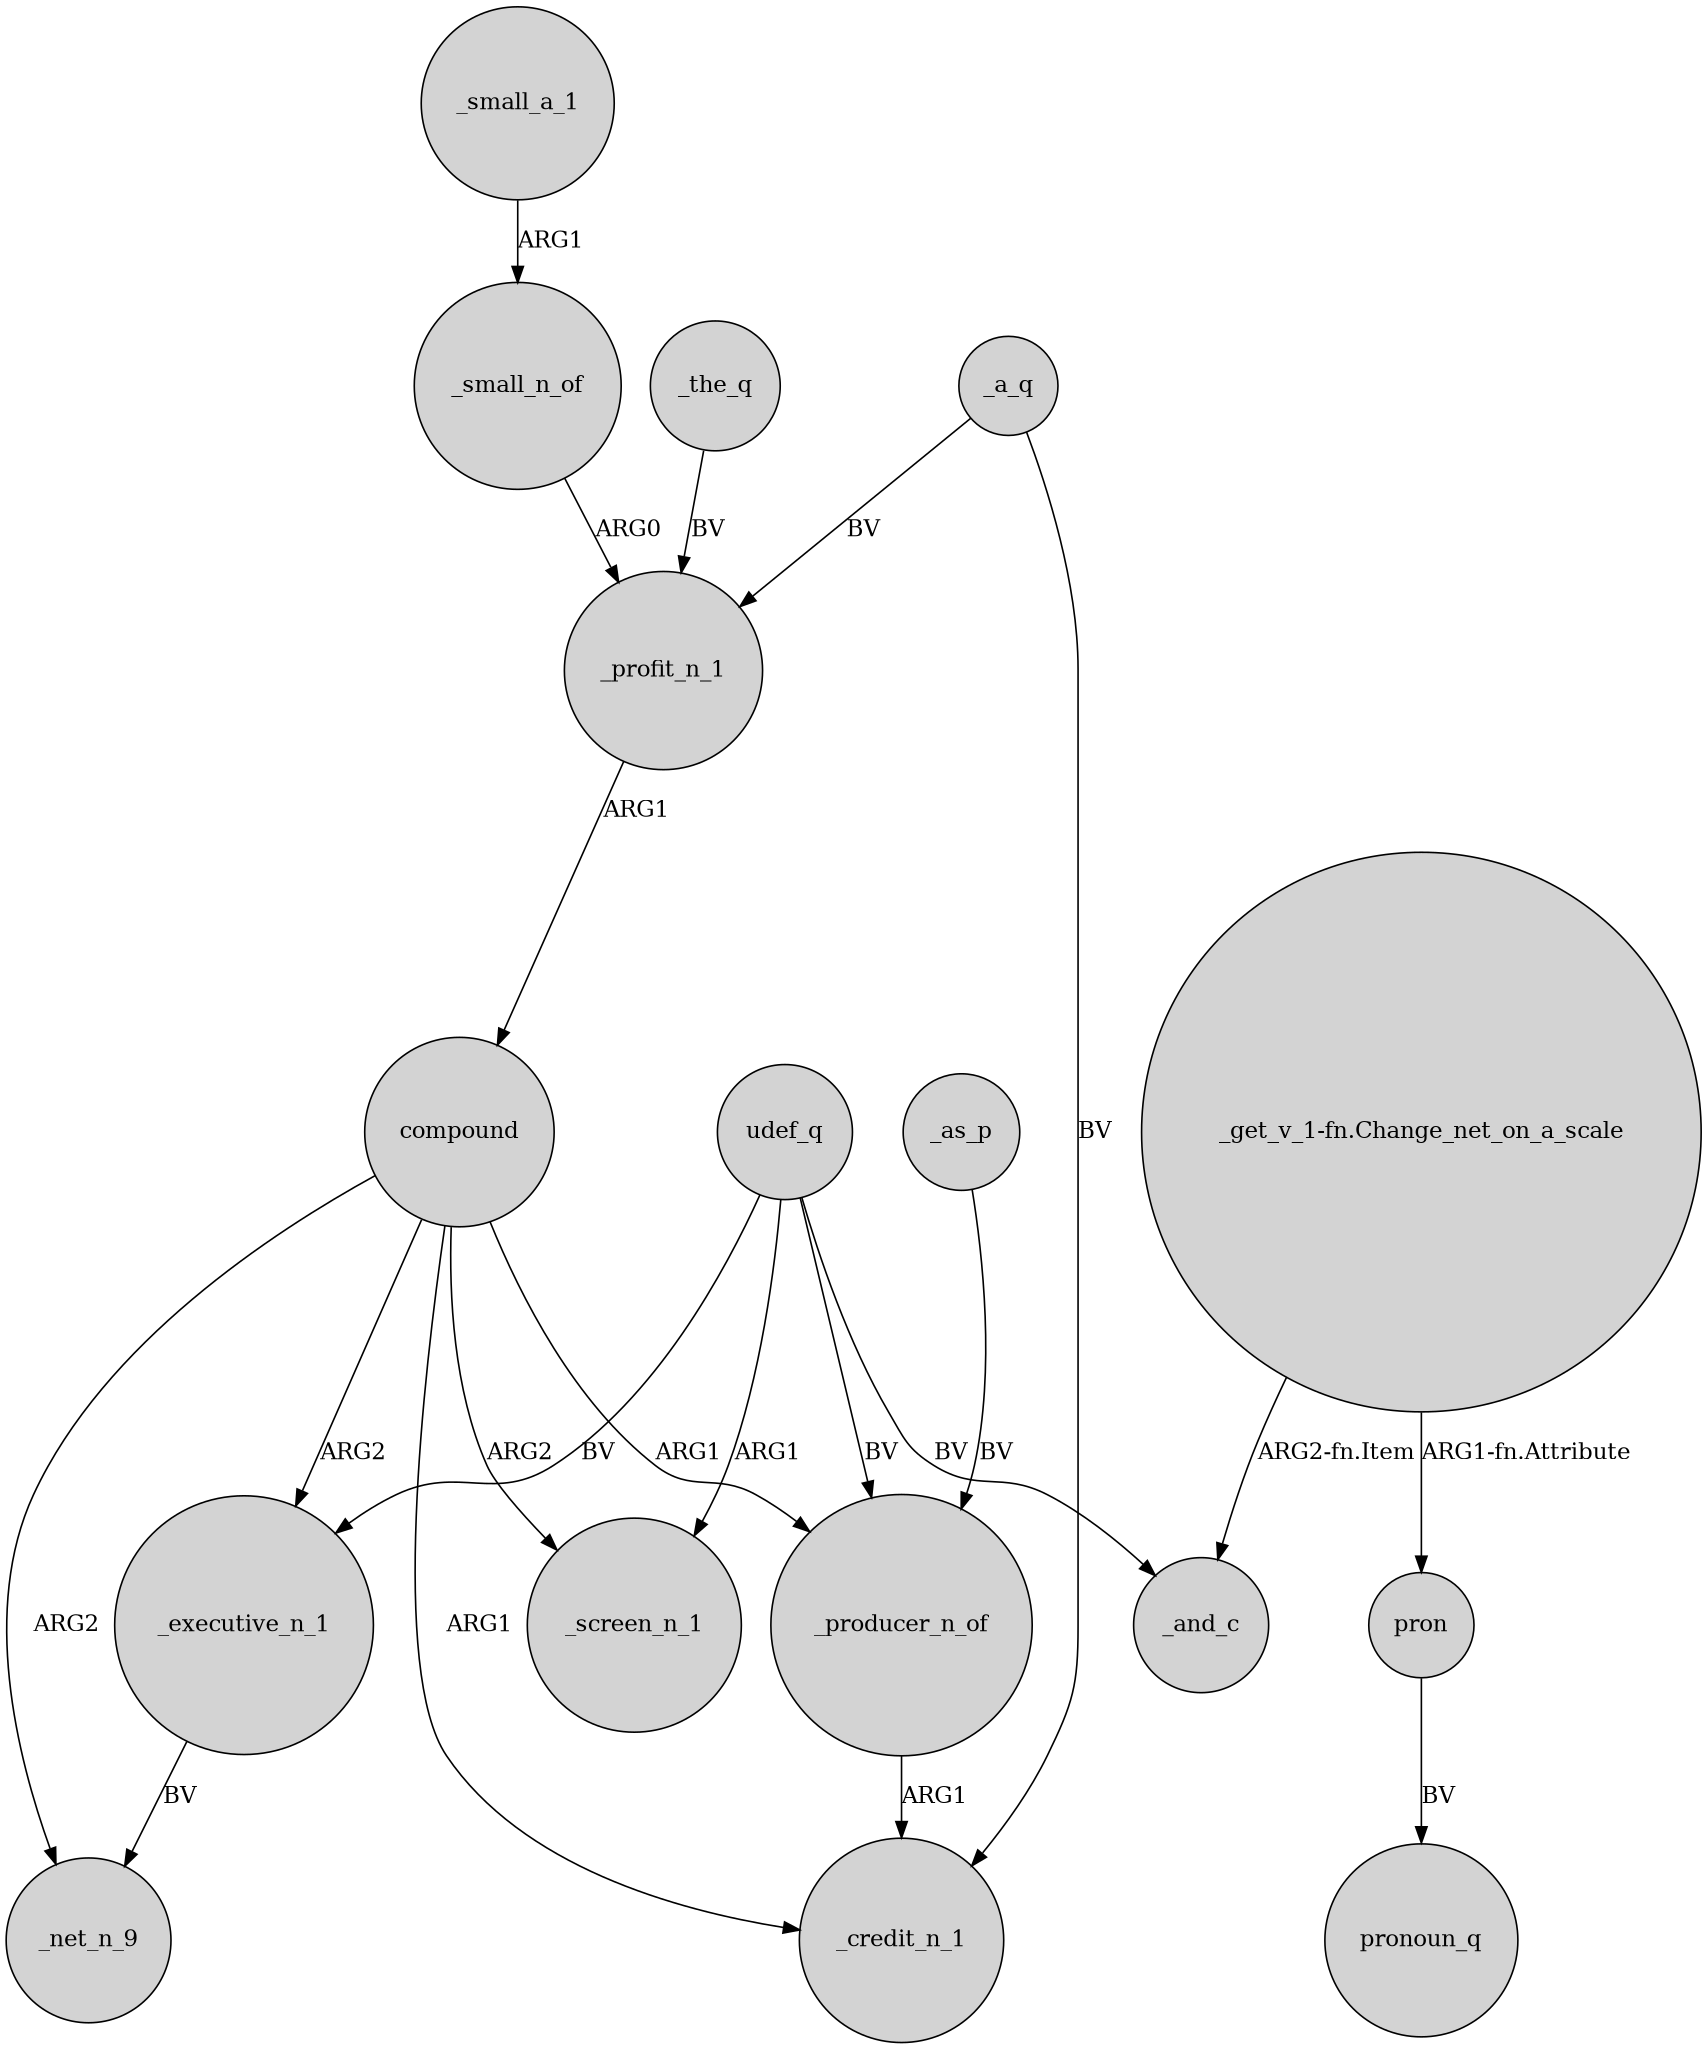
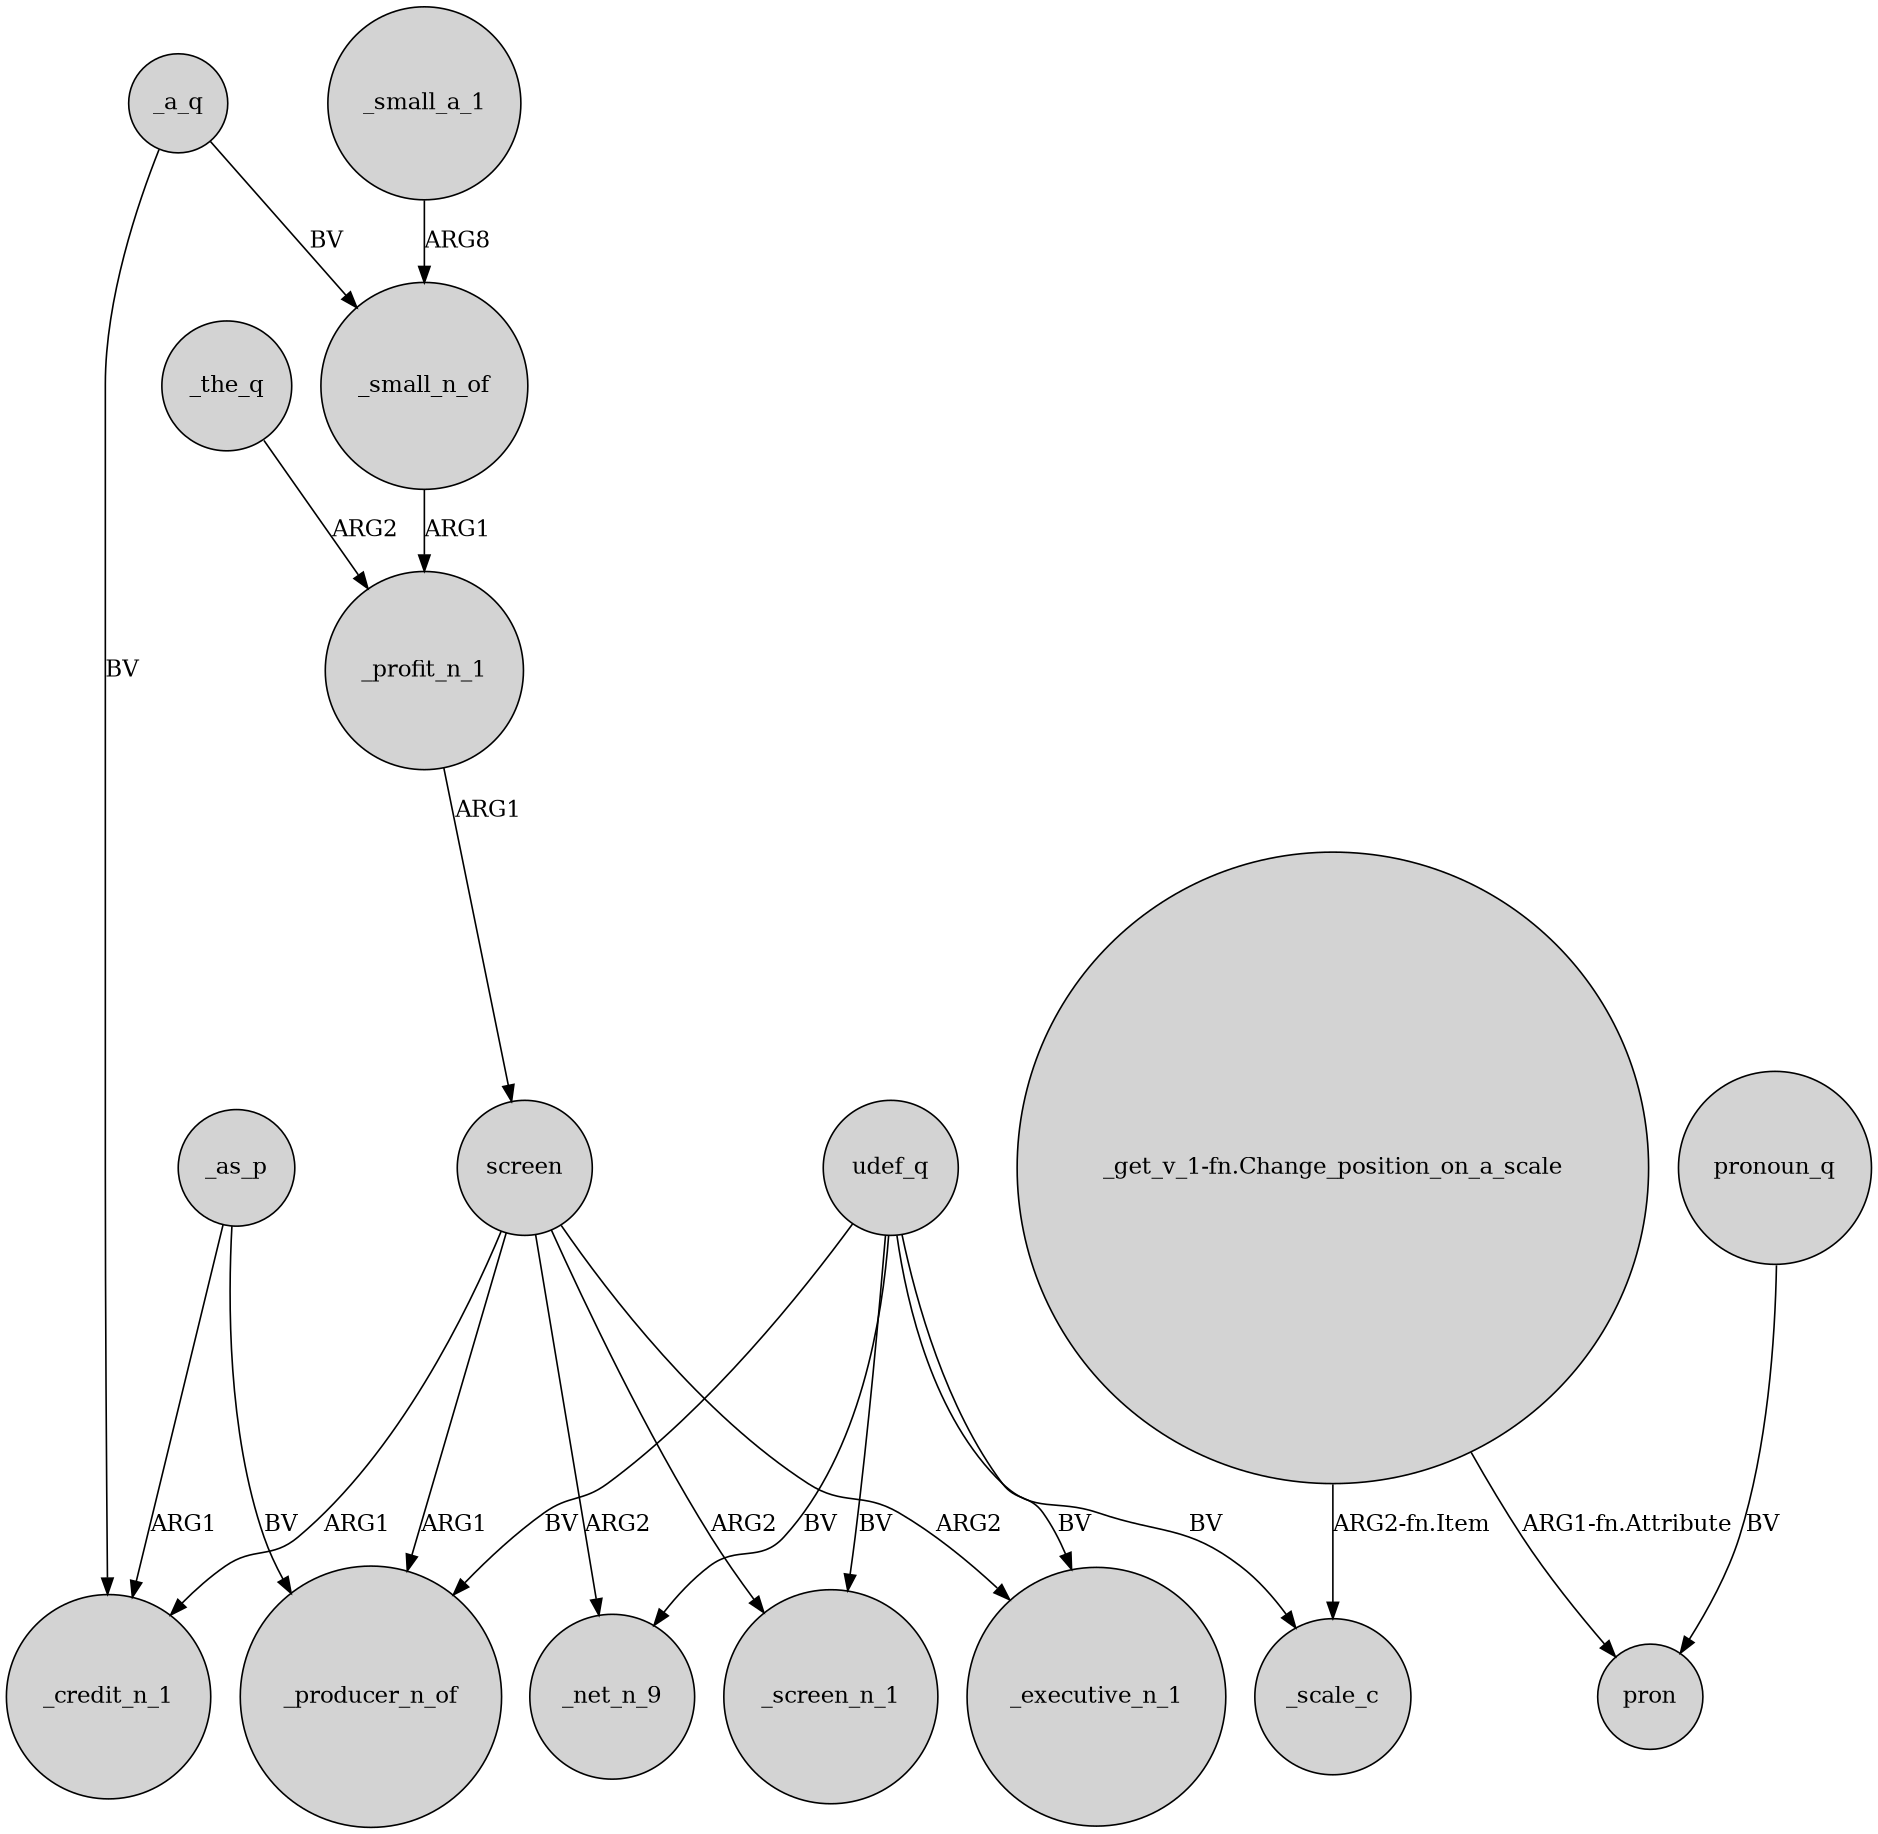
(551, 241) -> (458, 241)
(862, 507) -> (278, 218)
(629, 530) -> (458, 530)
(708, 530) -> (365, 530)
(459, 1132) -> (525, 1168)
(1421, 1132) -> (1333, 1168)
(768, 1453) -> (875, 1525)
(1201, 1625) -> (1333, 1697)
(1421, 1753) -> (1758, 1459)
(902, 1788) -> (180, 1403)
(159, 1797) -> (833, 1463)
